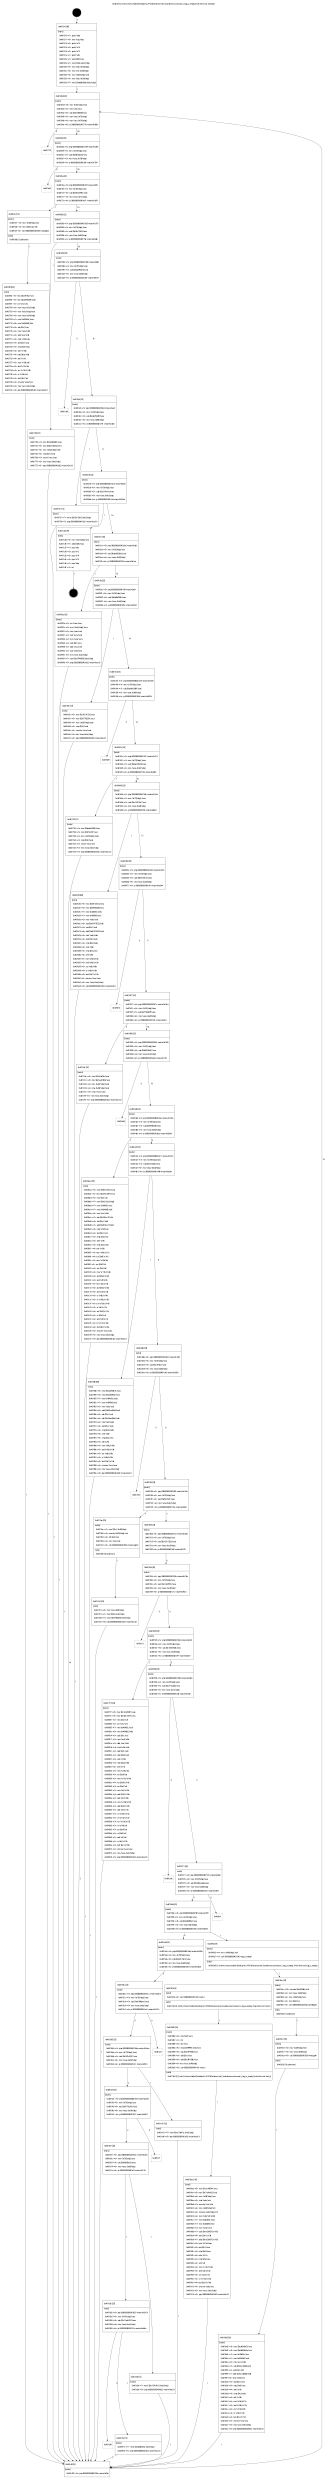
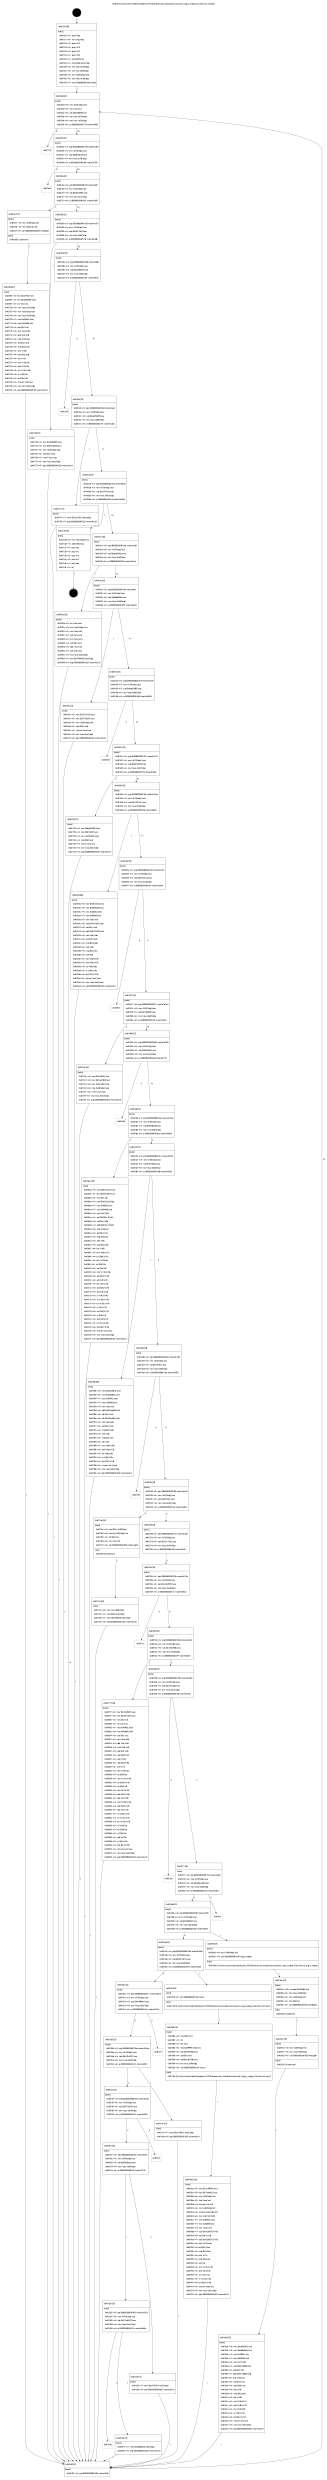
none -> (200, 1977)
